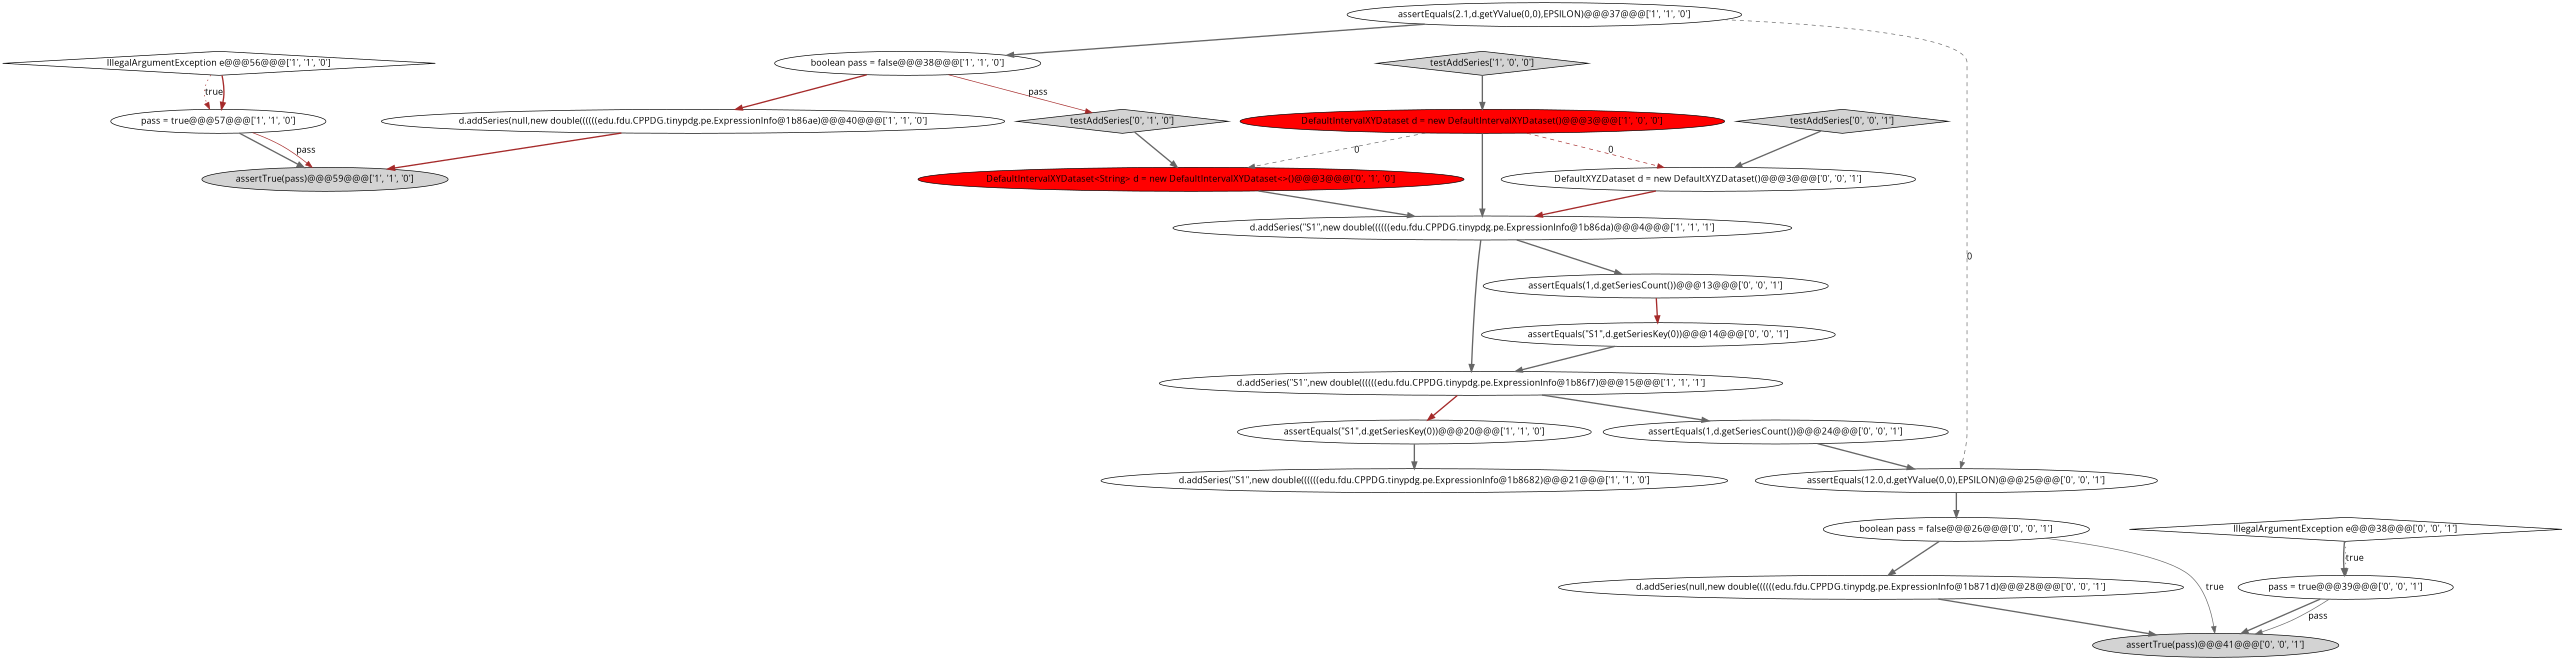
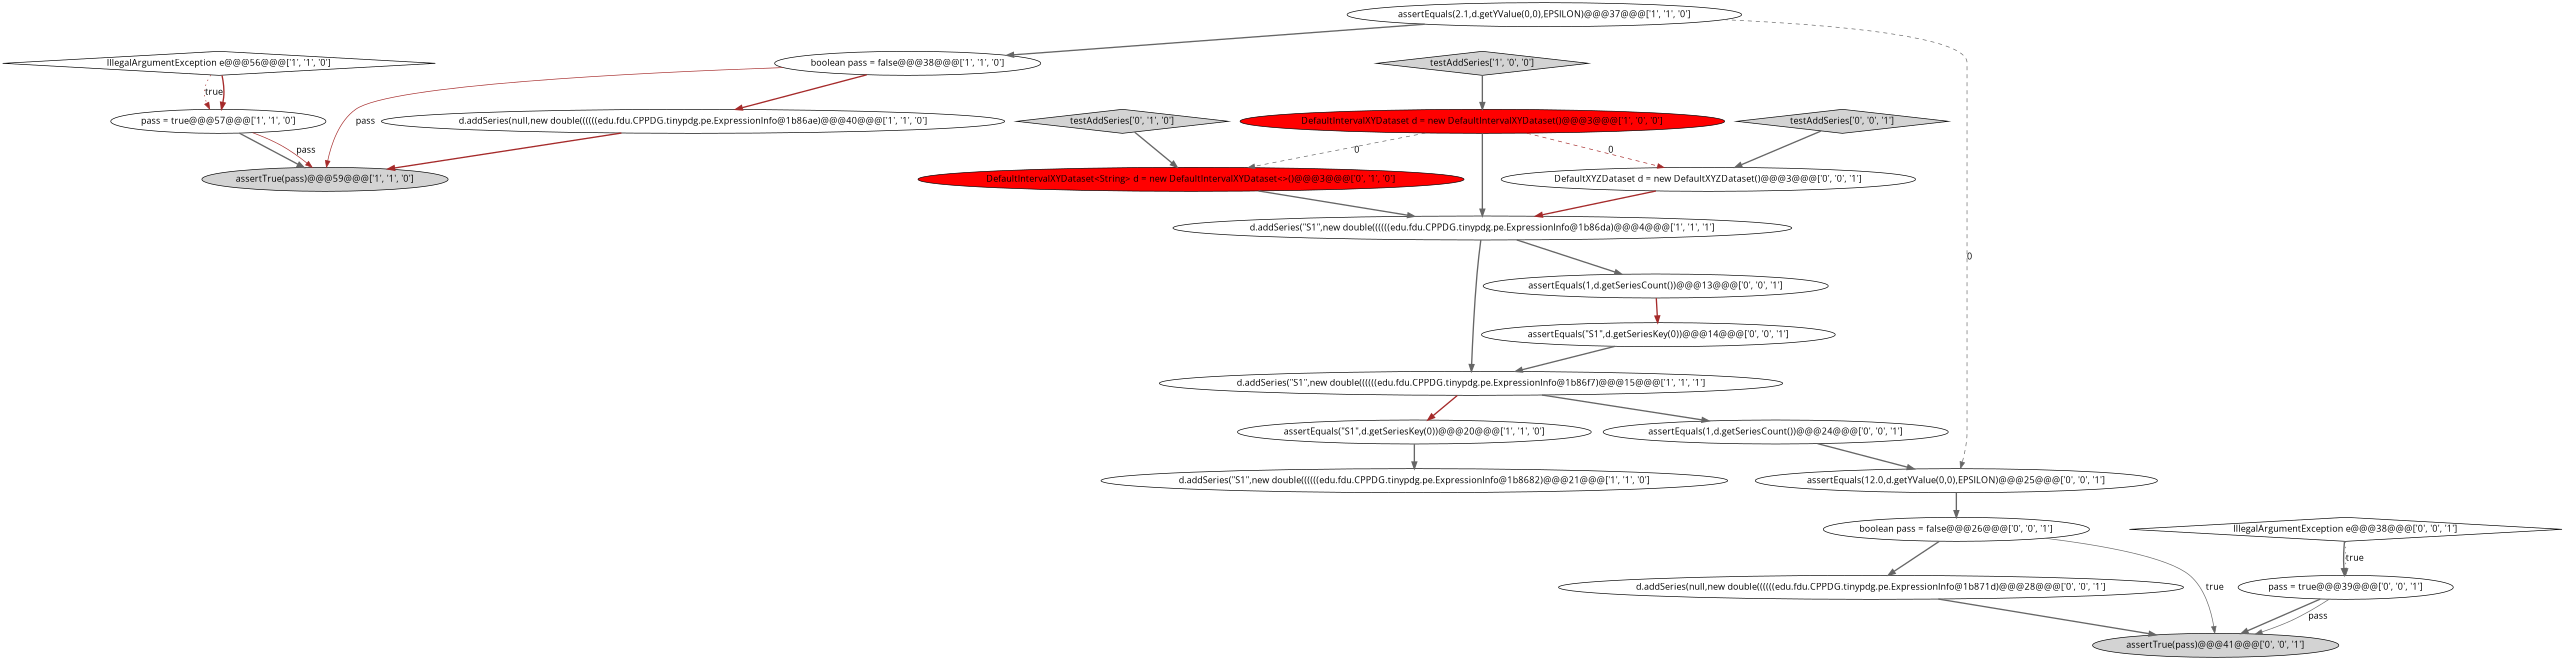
(1017, 93) -> (538, 80)
